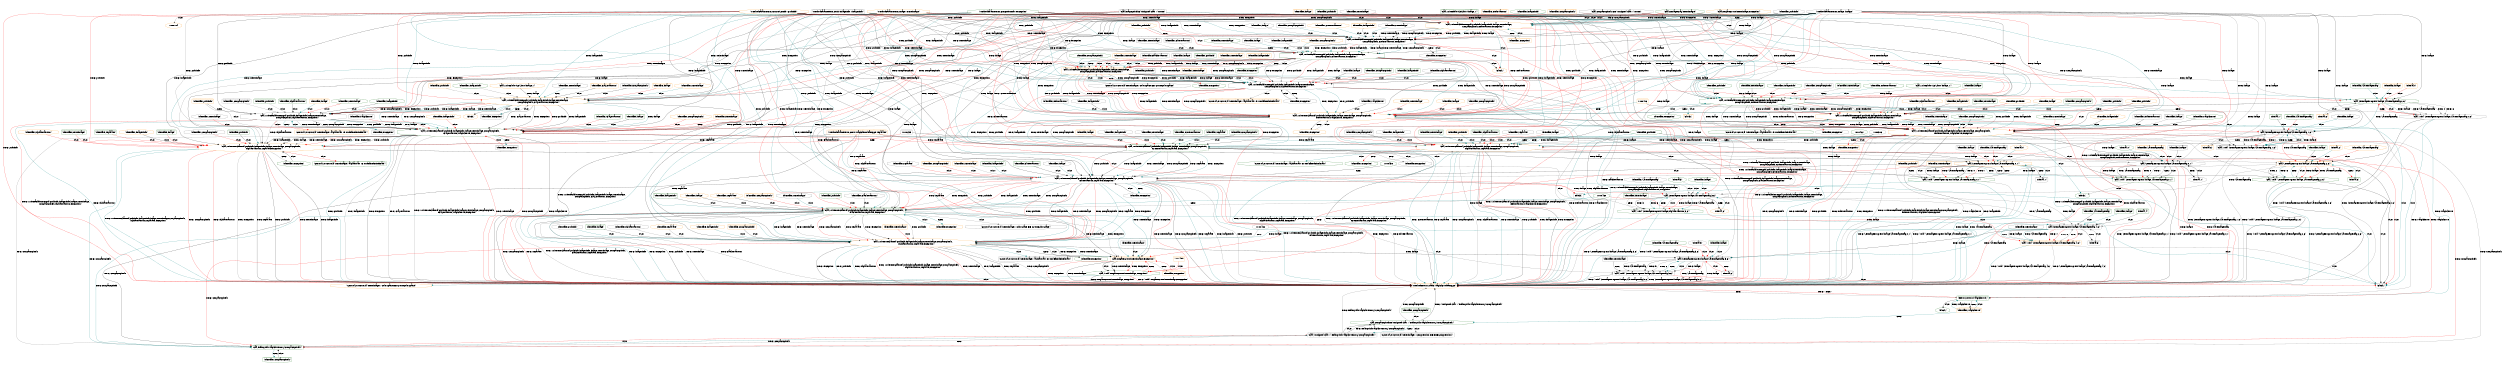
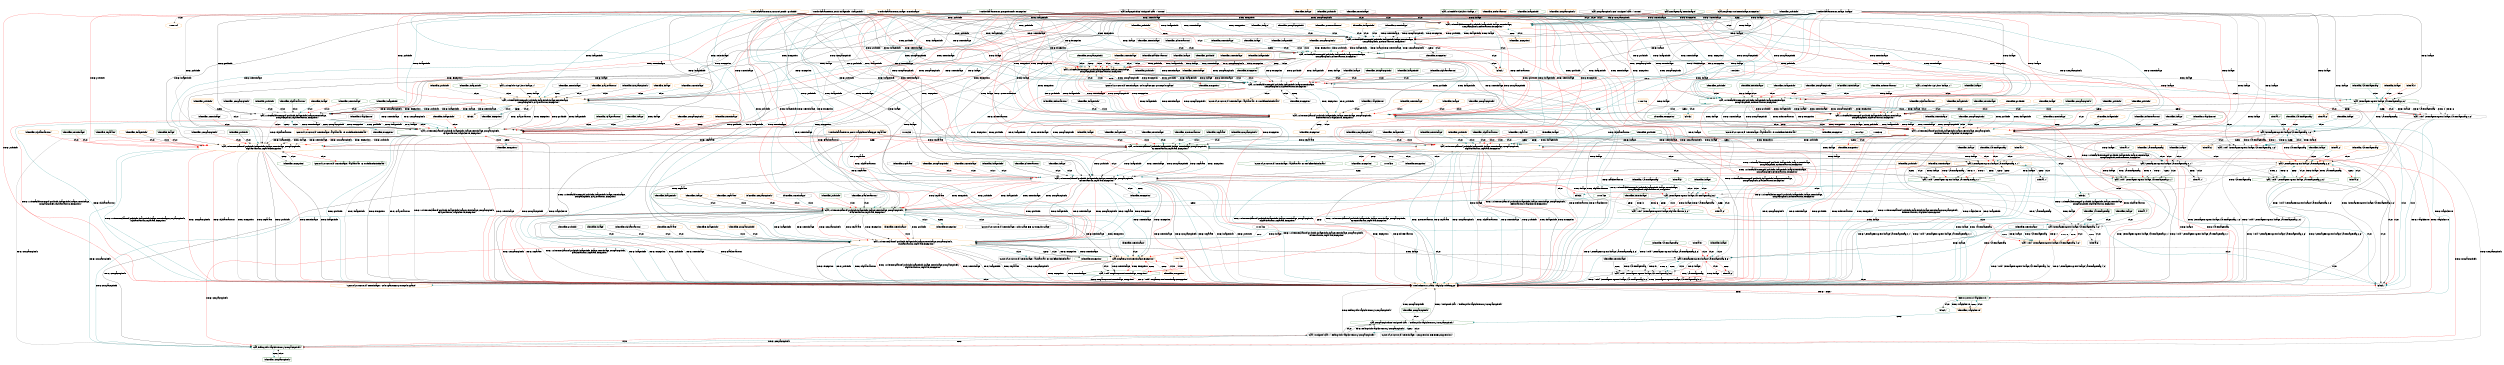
none -> (1735, 71)
(2388, 111) -> (2386, 111)
